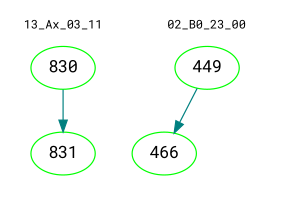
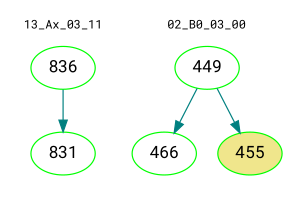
(207, 26) -> (207, 26)
(63, 68) -> (63, 68)
none -> (250, 154)
